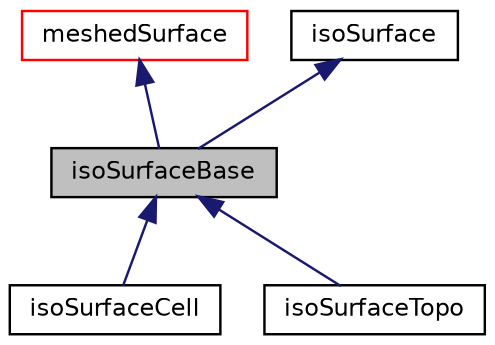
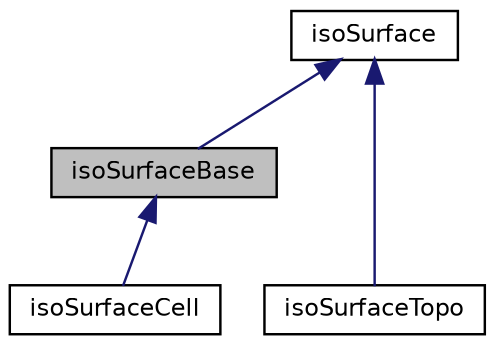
(135, 36) -> none
(280, 248) -> (375, 185)
